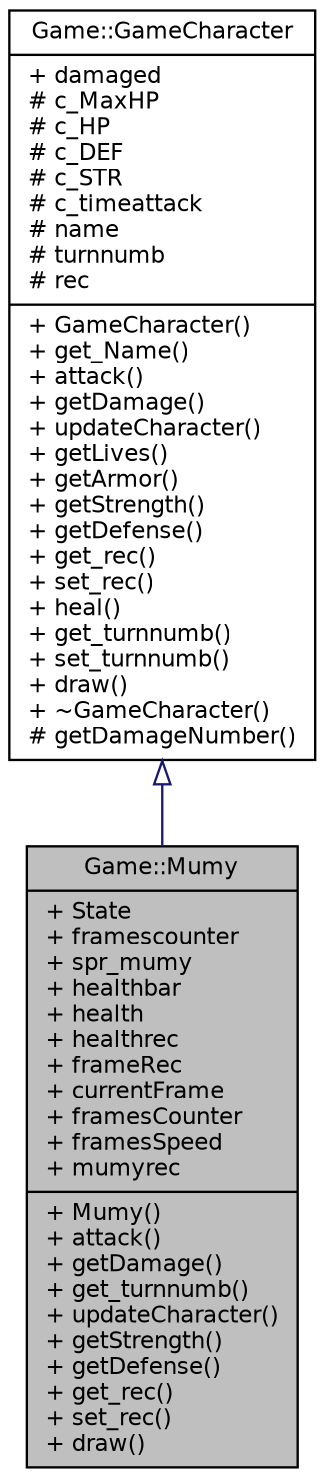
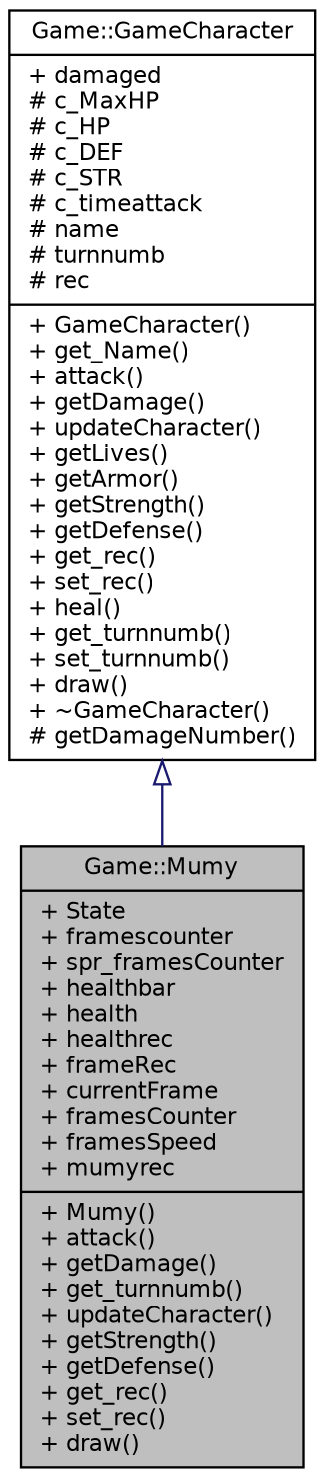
(120, 963) -> (162, 963)
